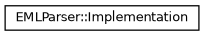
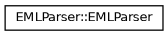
(102, 18) -> (84, 18)
